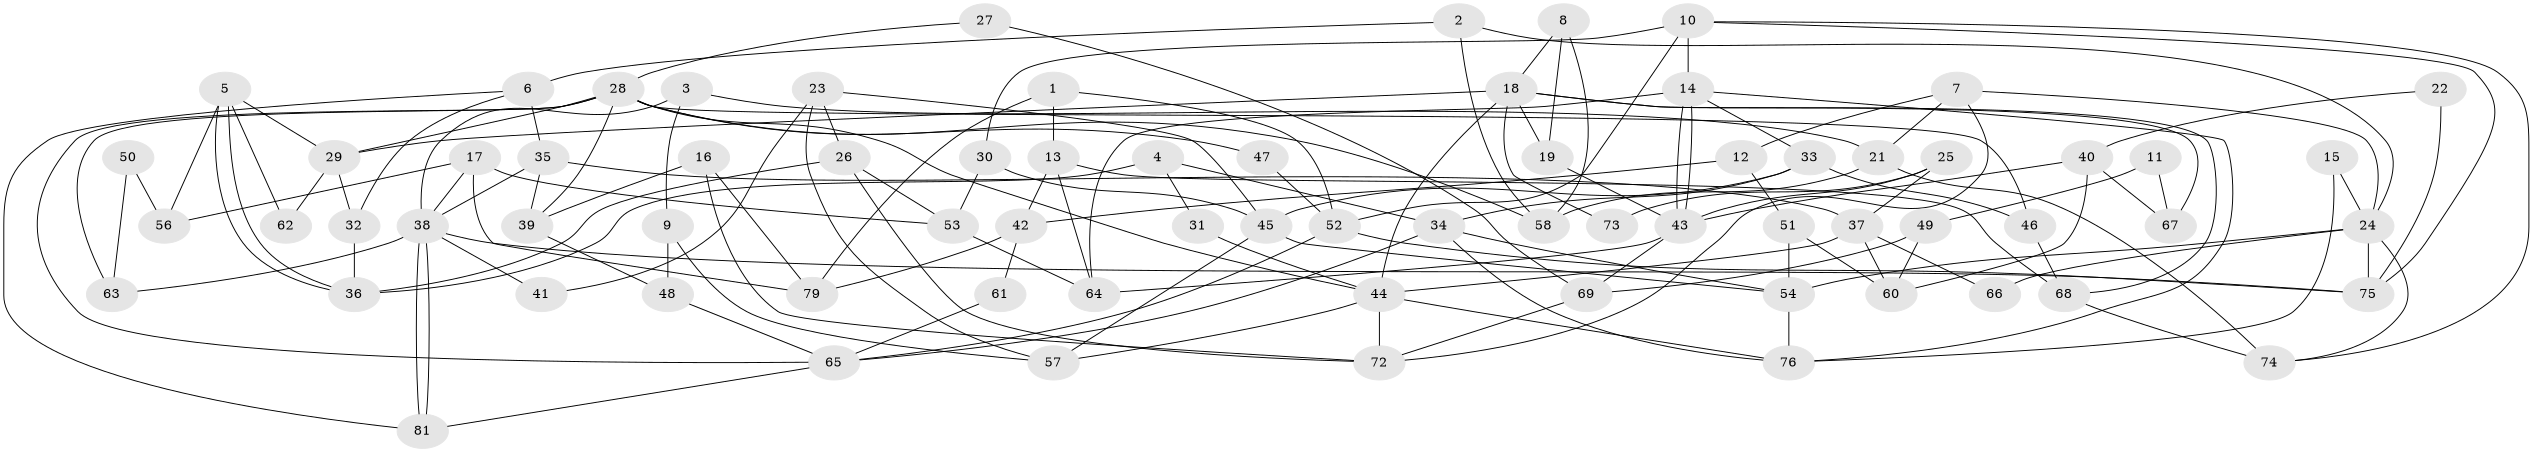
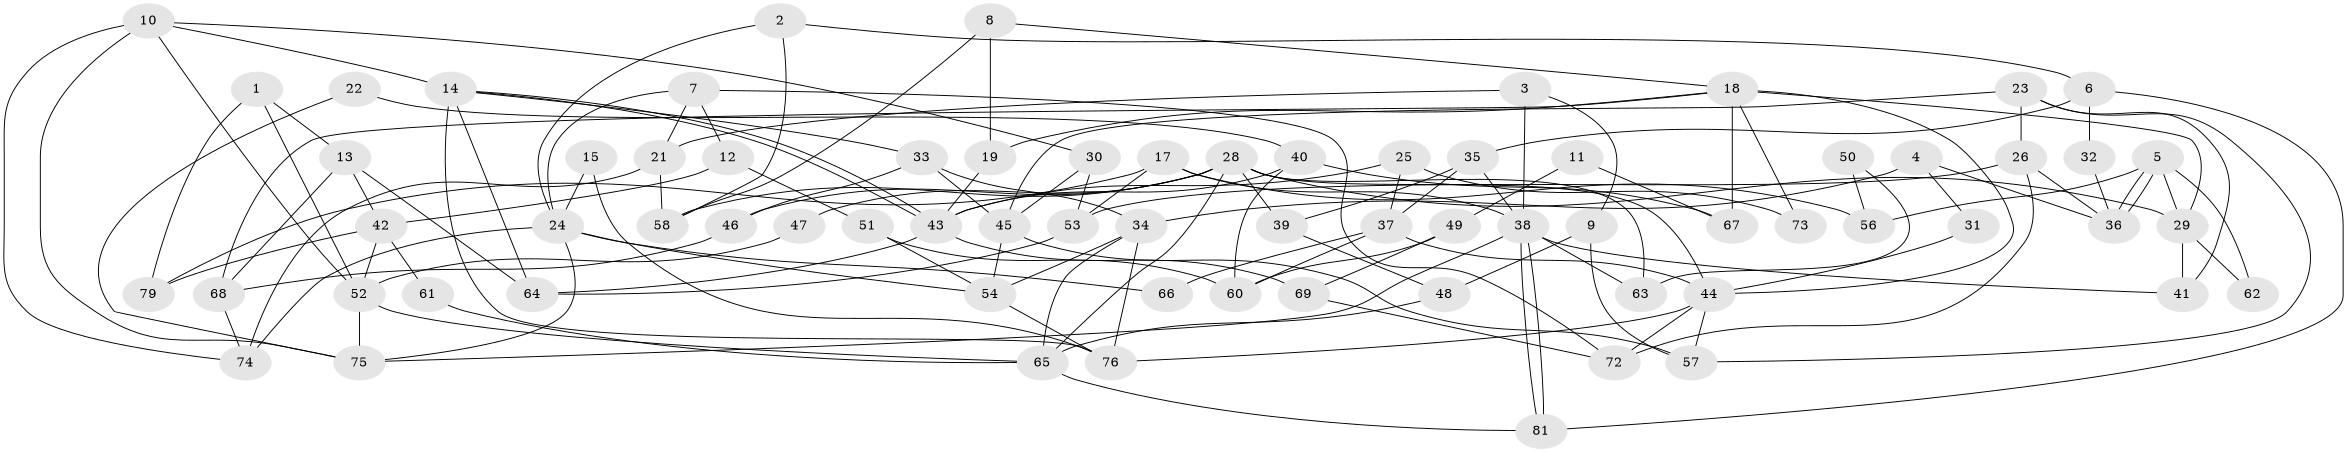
(985, 21) -> none
(704, 158) -> none
(345, 193) -> (2183, 260)
none -> (369, 265)
